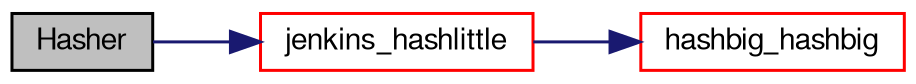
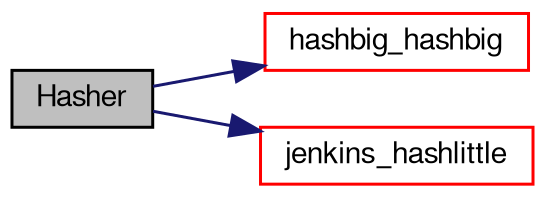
(571, 42) -> (194, 79)
